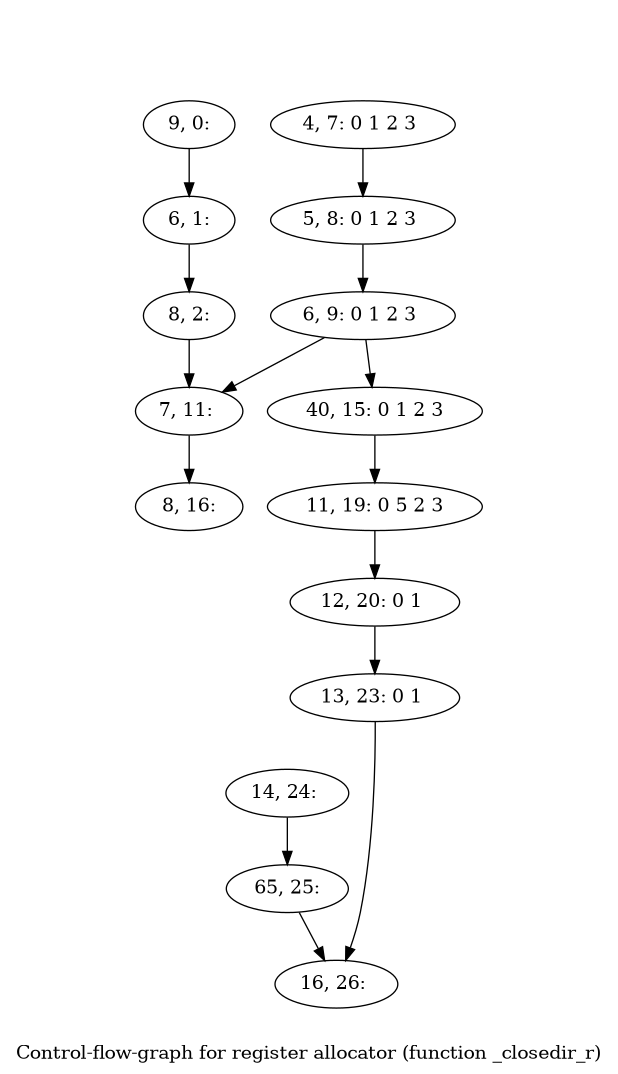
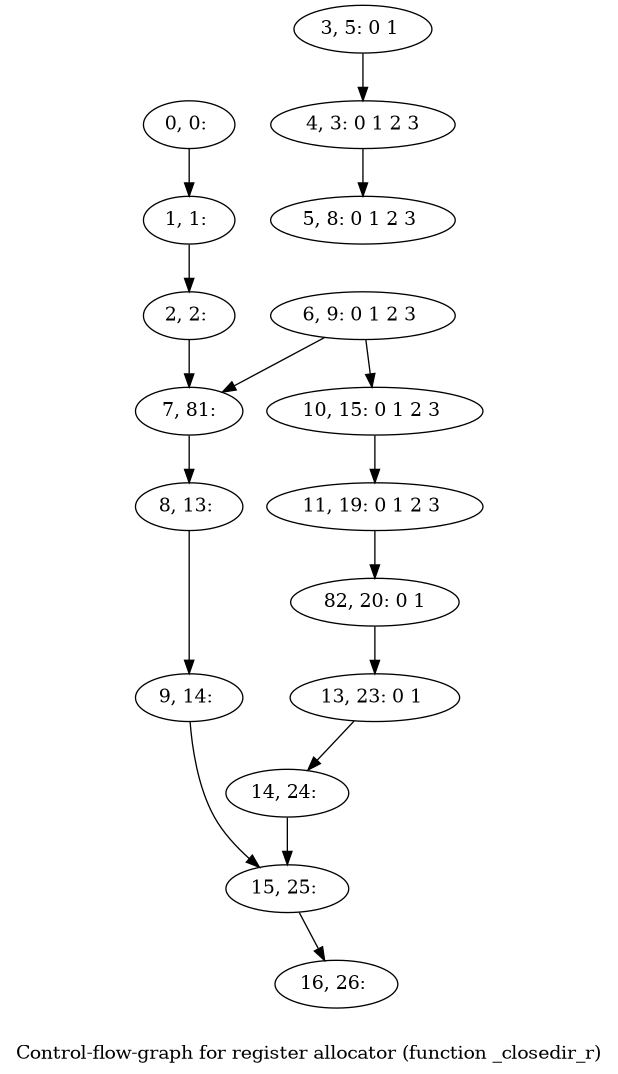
none -> (363, 29)
(189, 125) -> (189, 125)
(363, 125) -> (363, 125)
(189, 220) -> (189, 220)
(363, 261) -> none
(189, 316) -> (189, 316)
(189, 411) -> (189, 411)
(375, 411) -> (375, 411)
(189, 507) -> (189, 507)
(375, 507) -> (375, 507)
(375, 602) -> (375, 602)
none -> (189, 698)
(371, 836) -> (336, 741)
(287, 889) -> (287, 889)
